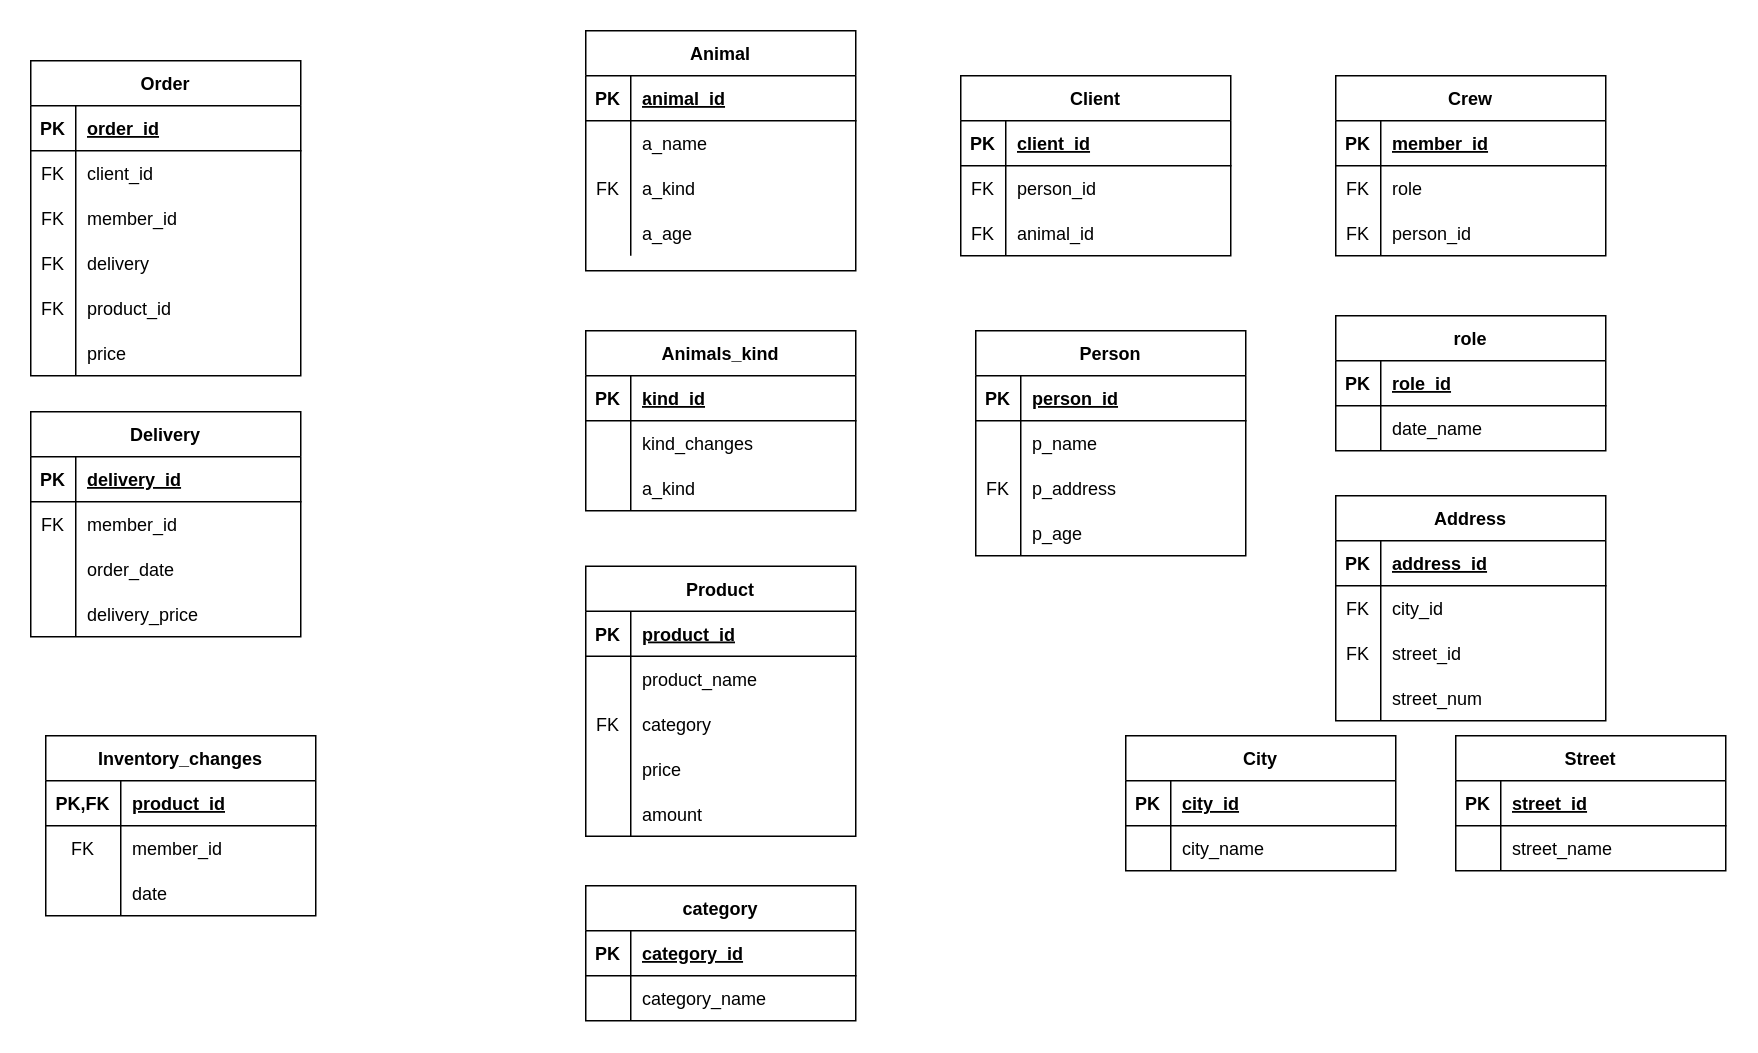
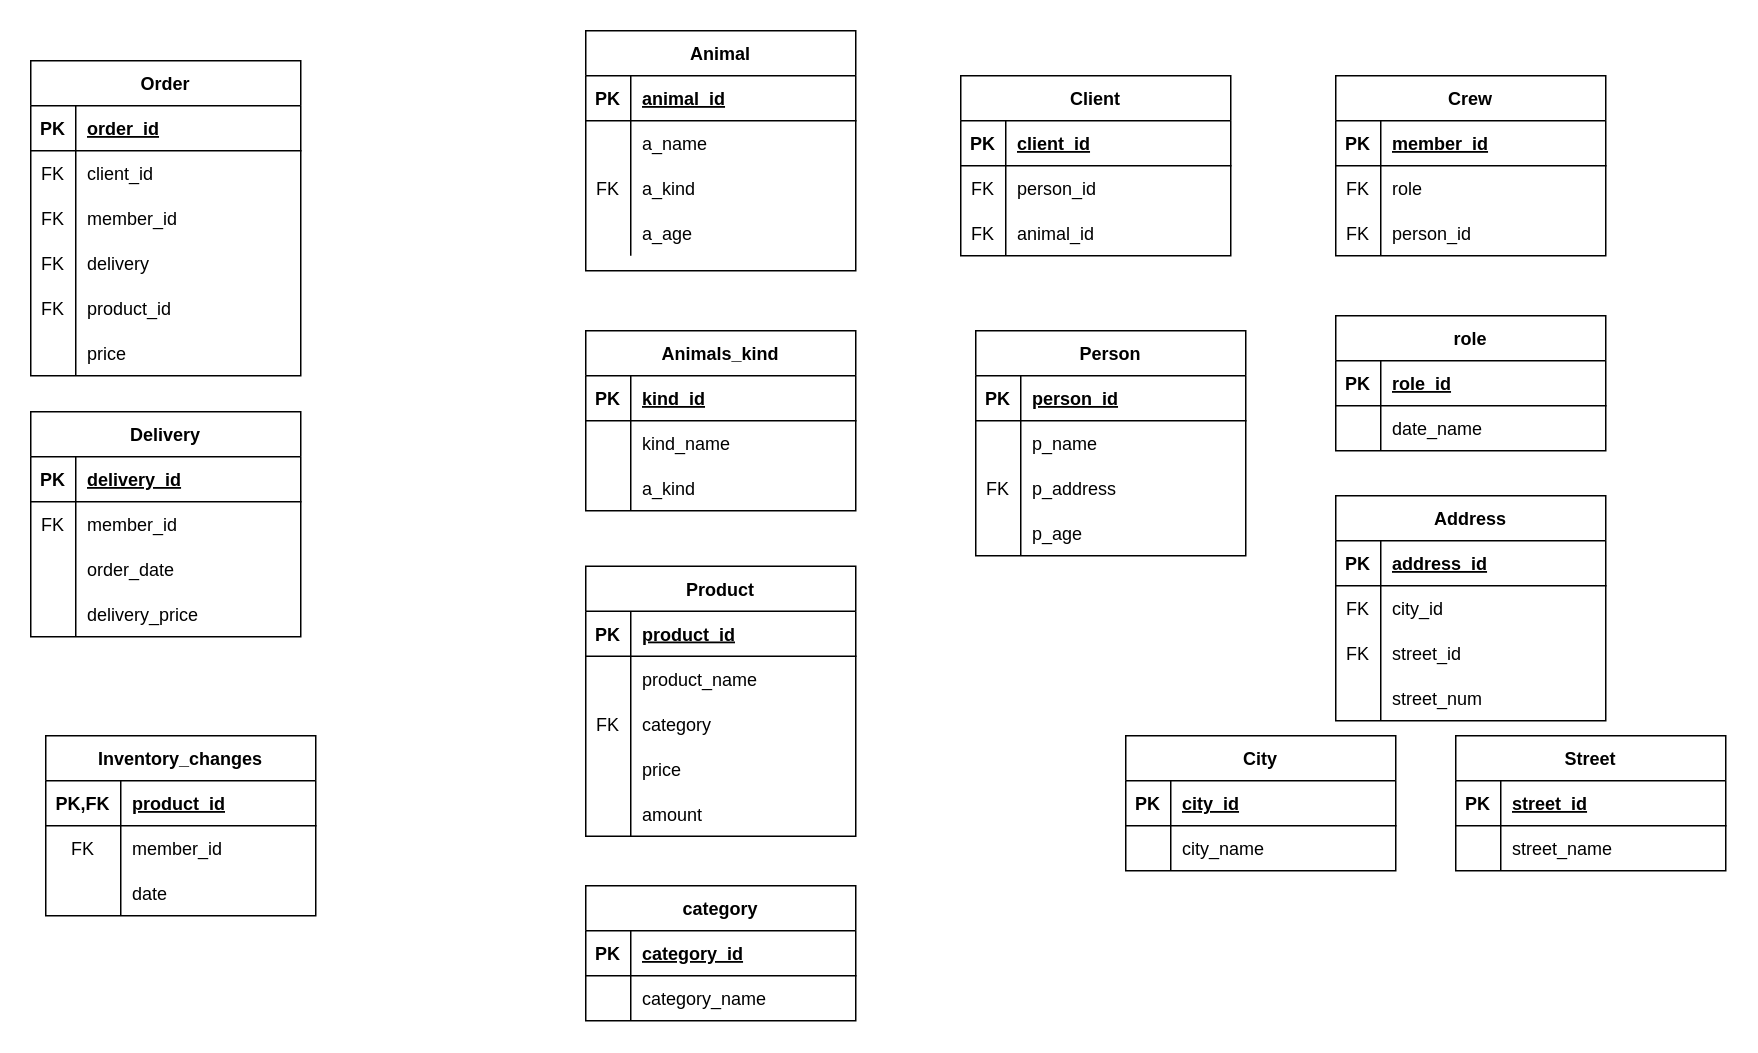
(700, 444) -> (685, 444)
